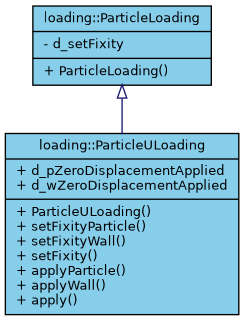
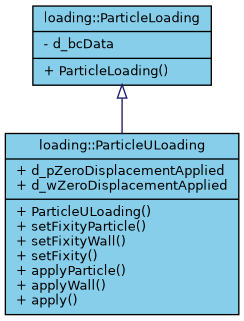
(85, 44) -> (79, 44)
